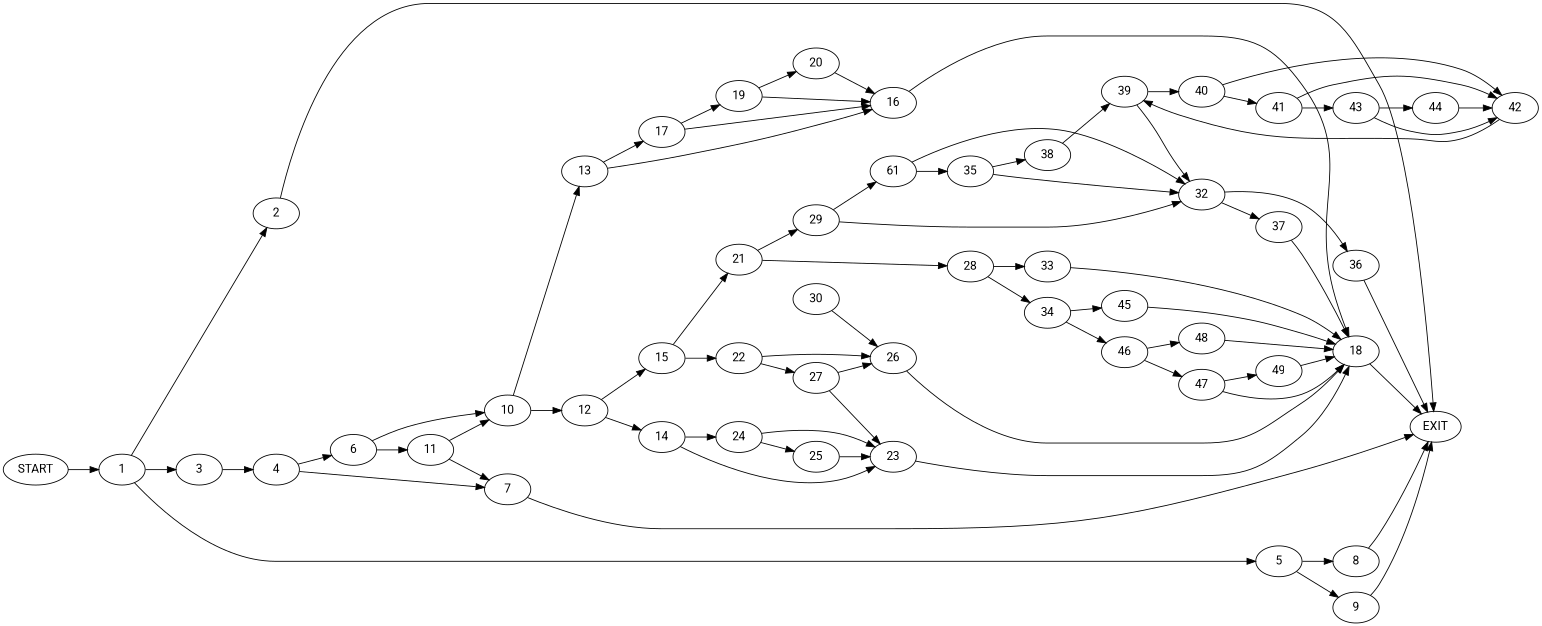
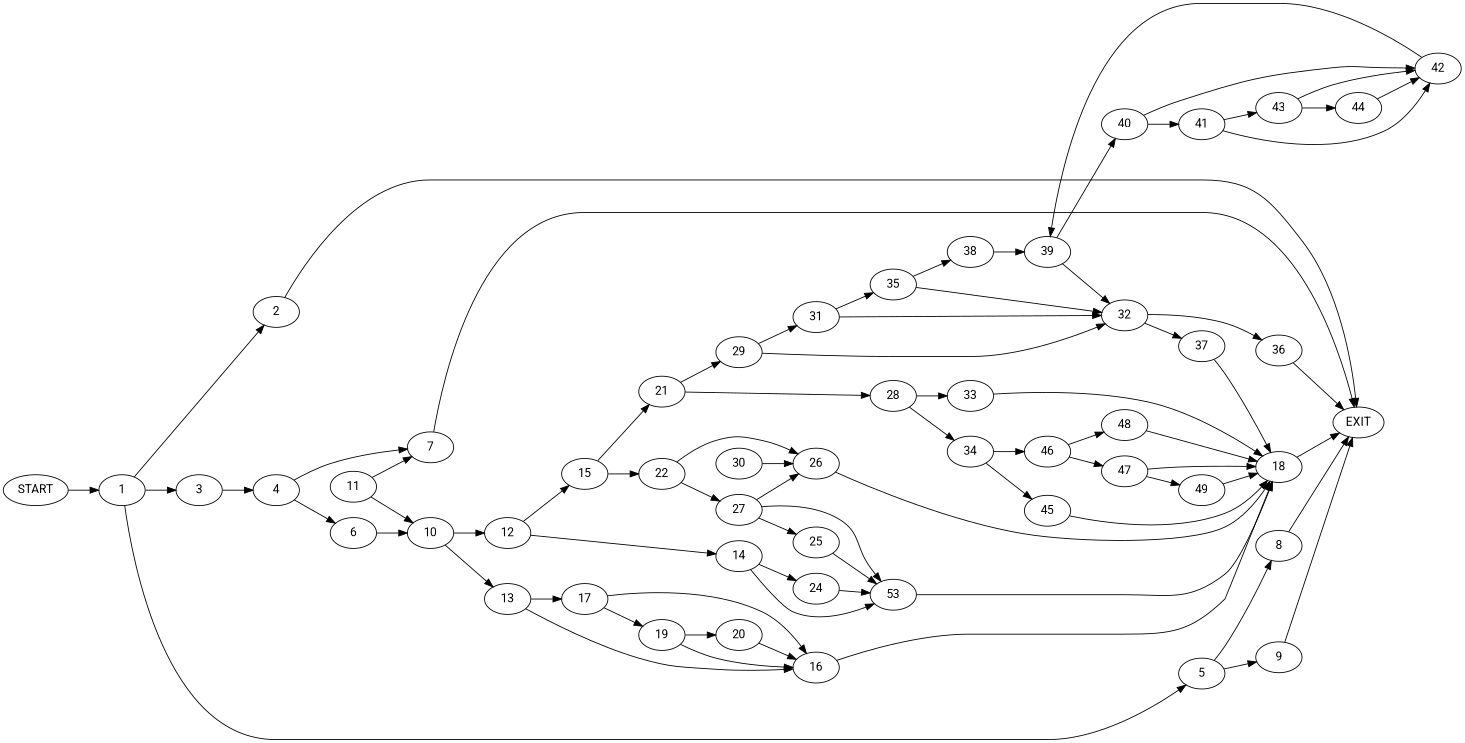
(893, 171) -> (816, 317)
(773, 446) -> (774, 524)
(388, 450) -> none
(893, 457) -> (893, 595)
